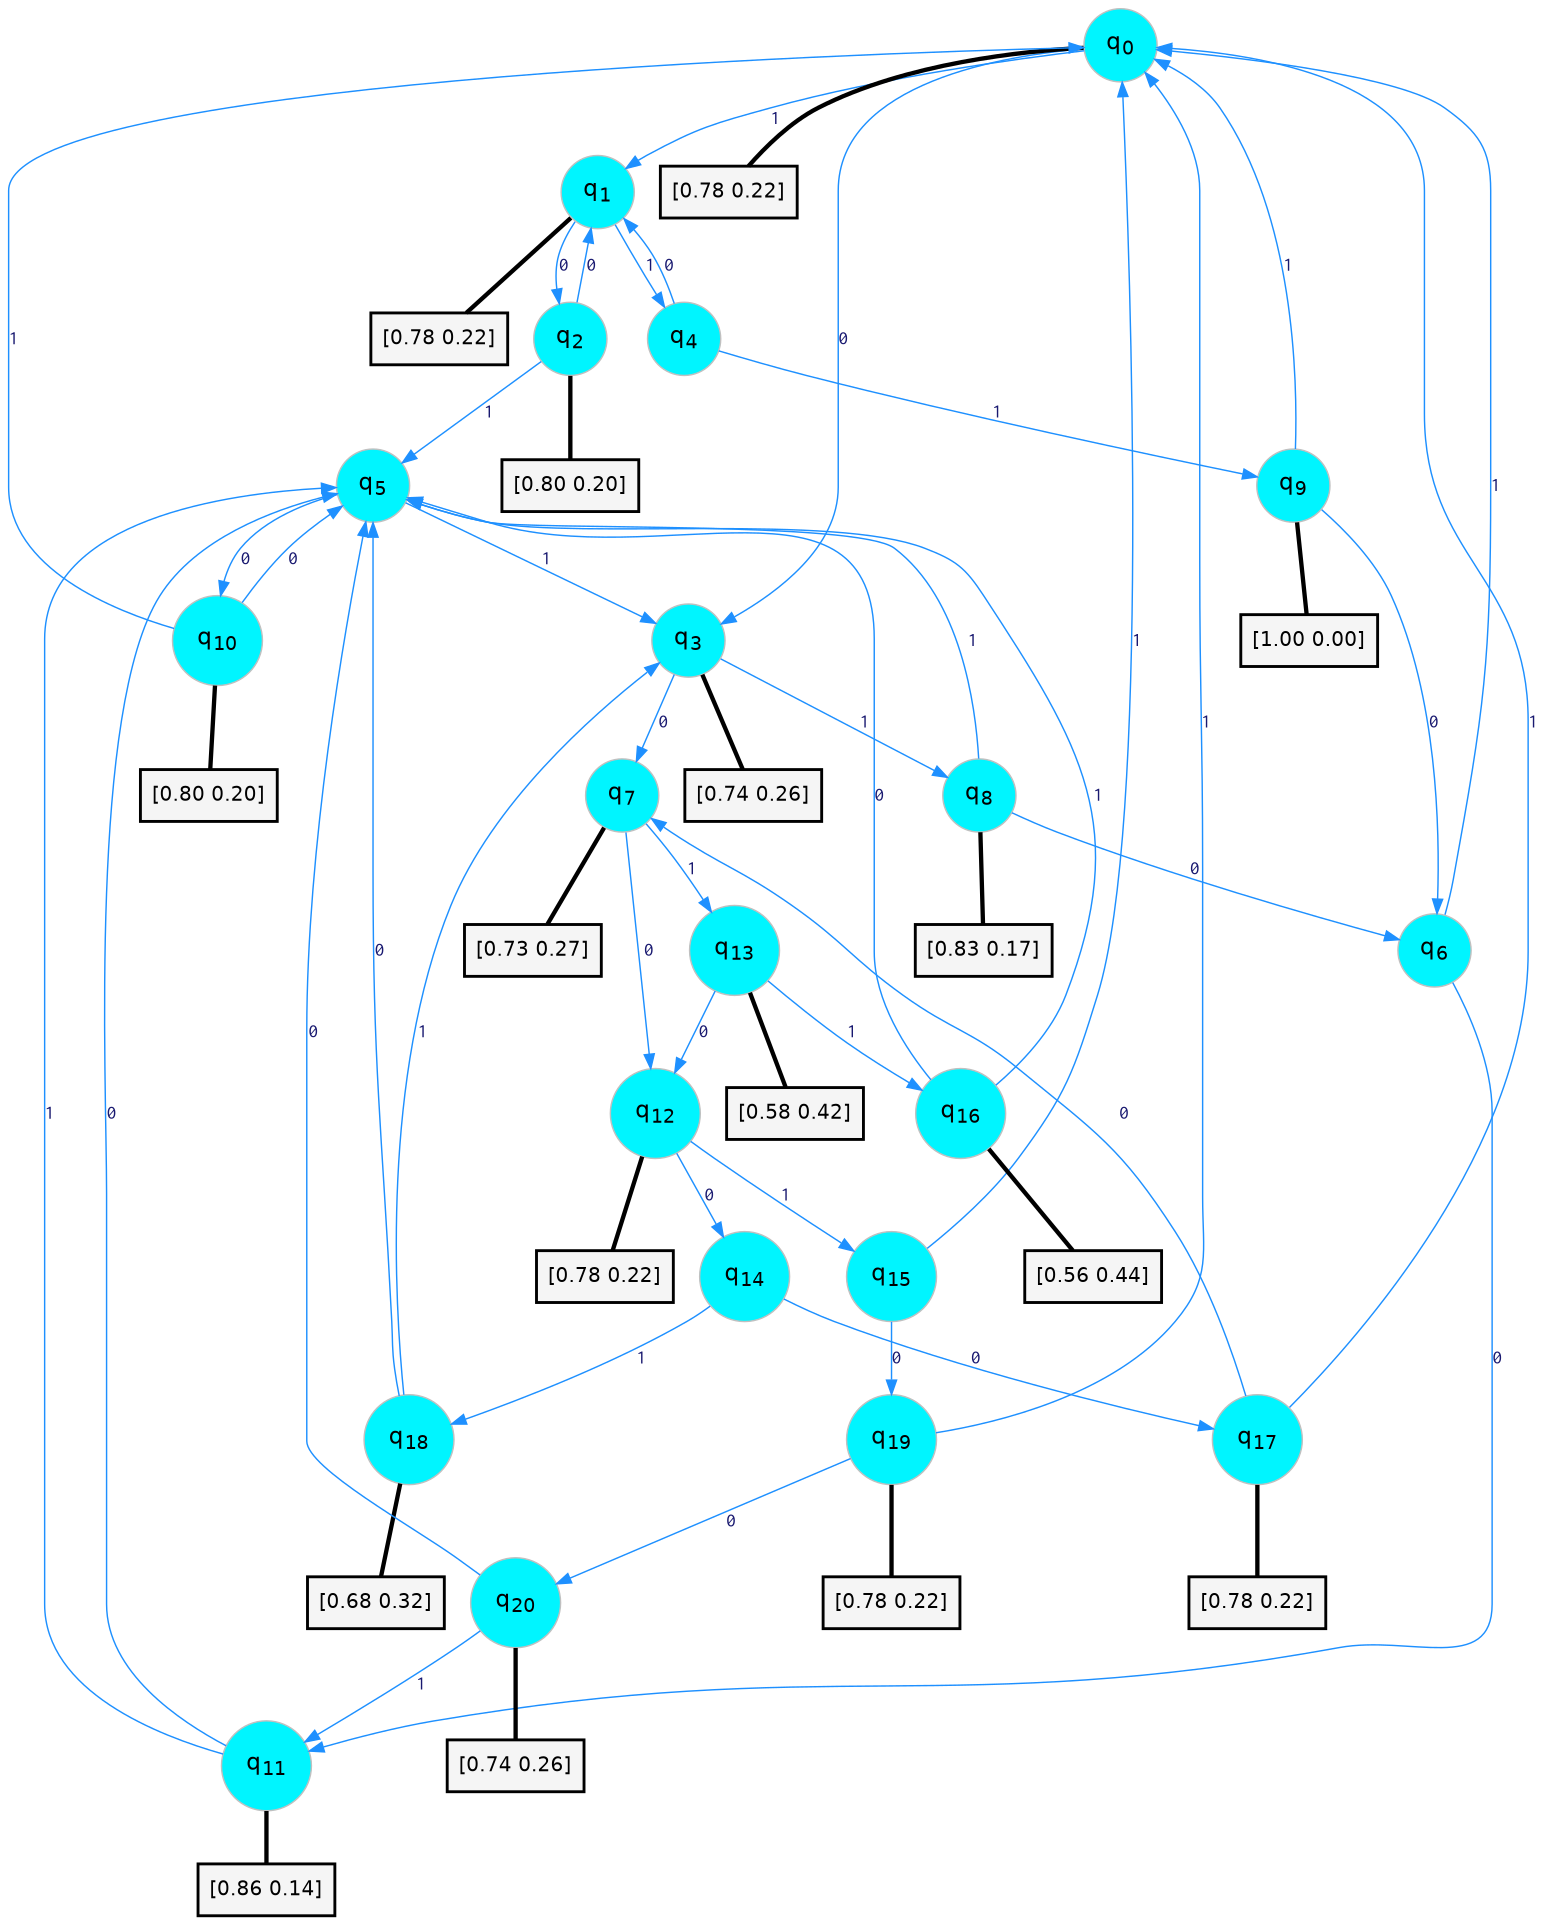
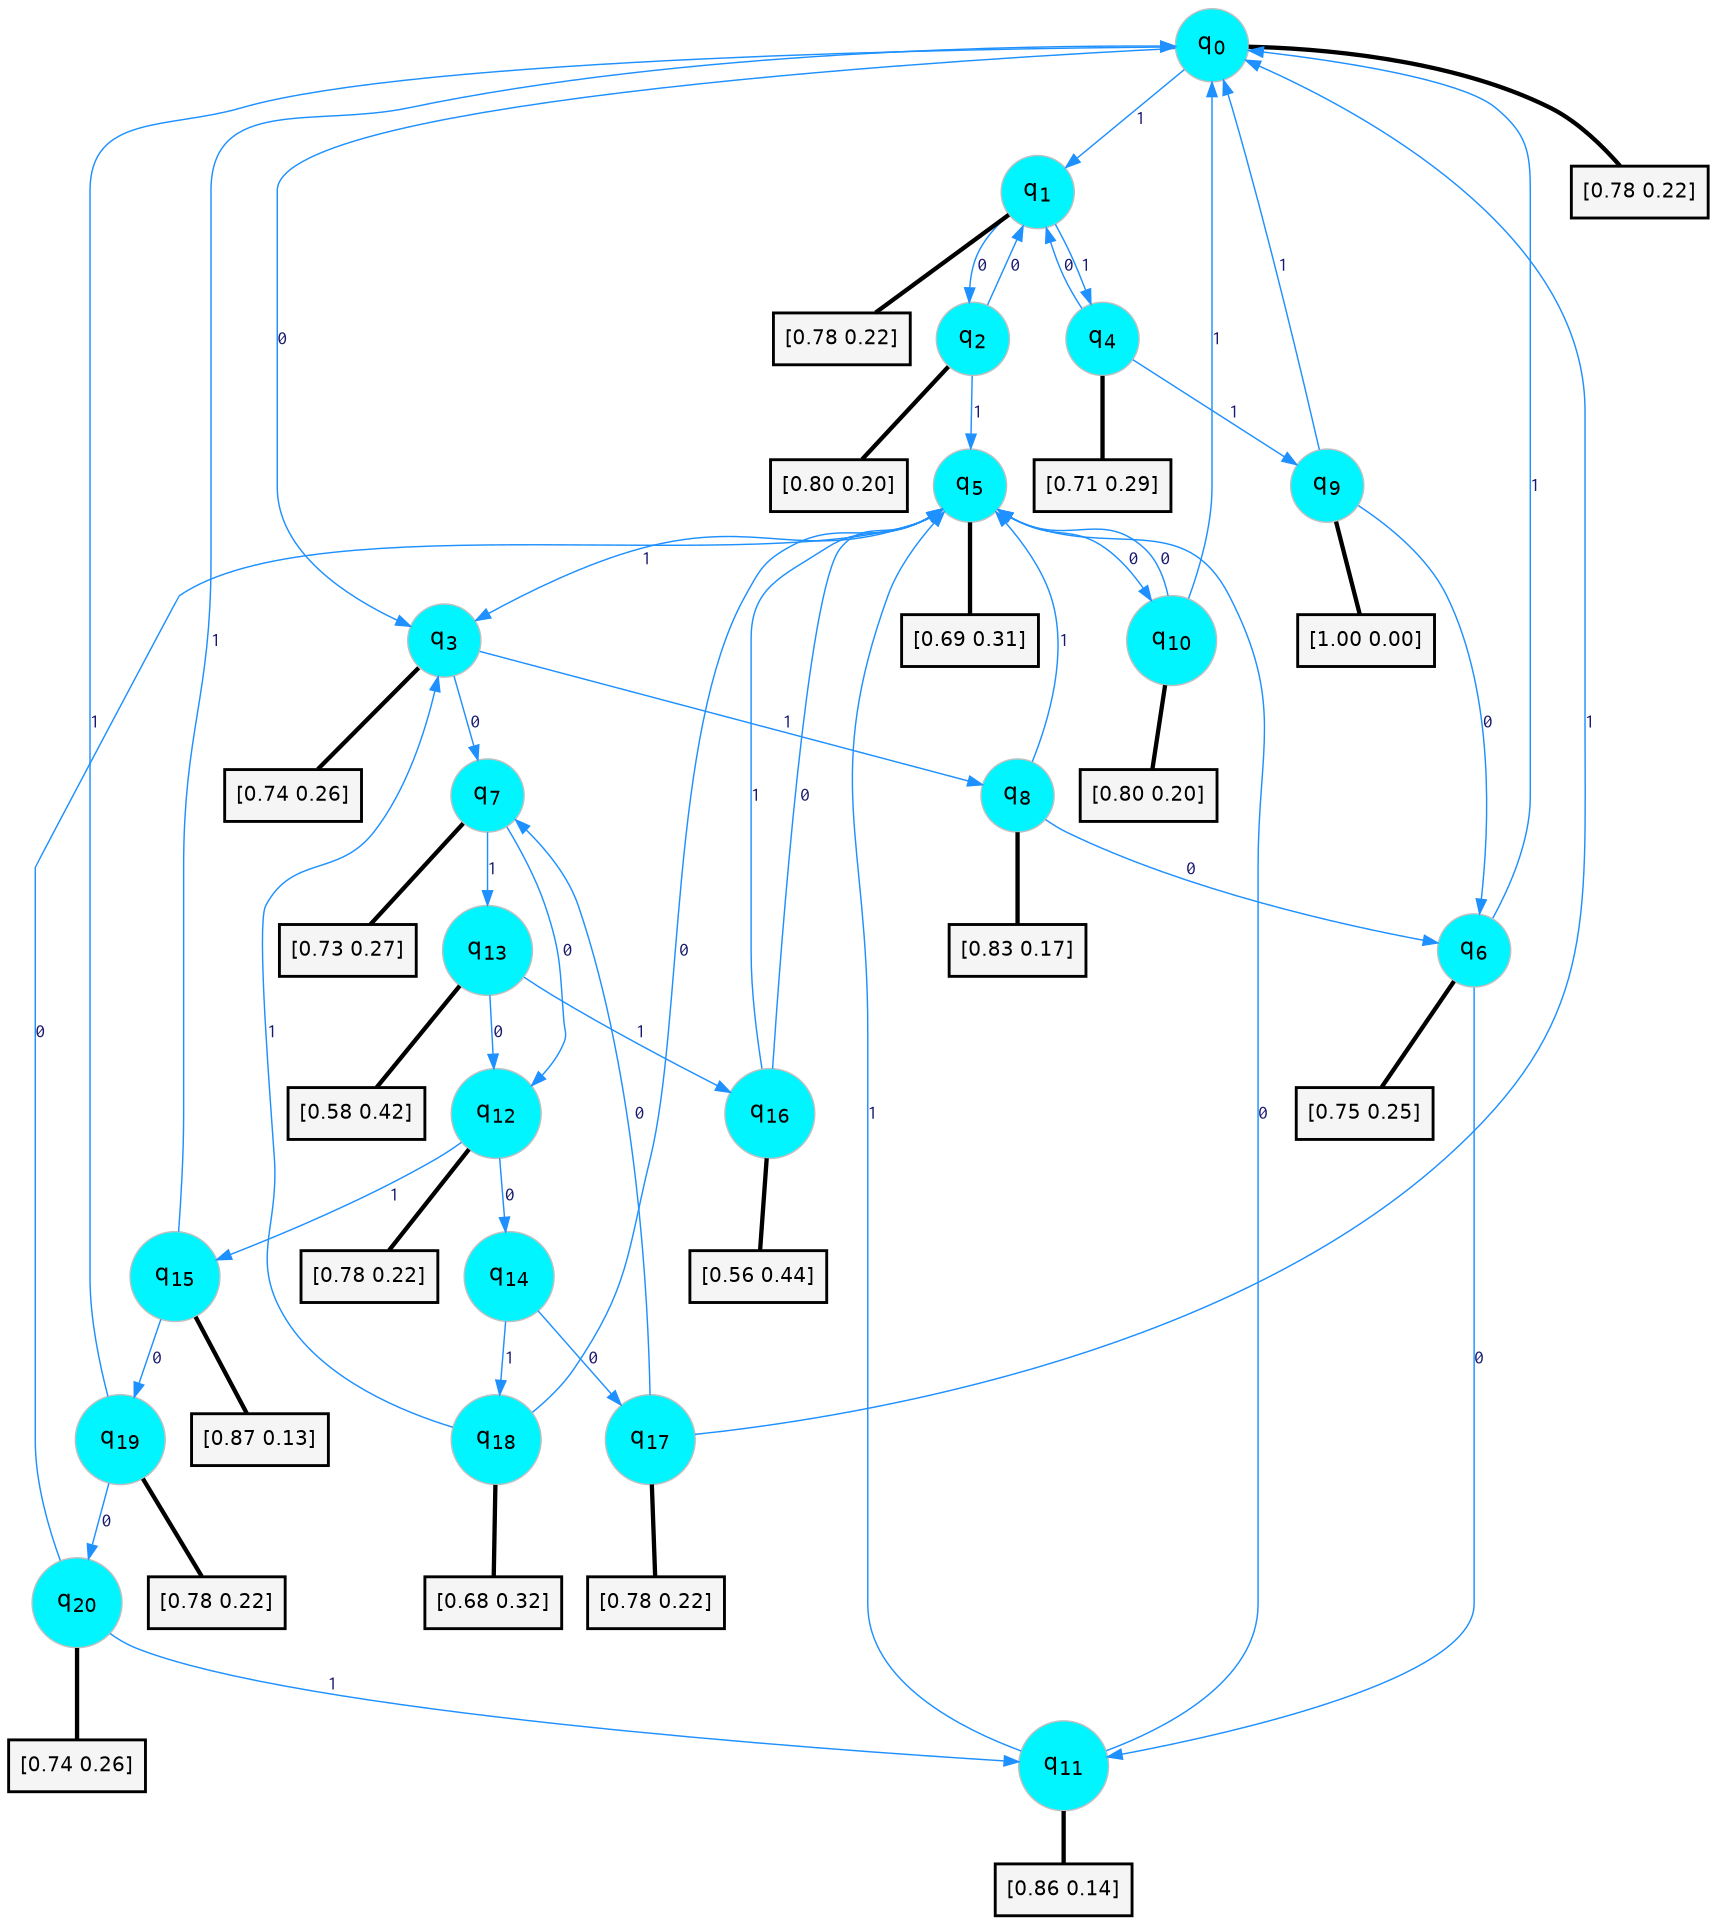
none -> (1103, 486)
none -> (970, 641)
none -> (1365, 1113)
none -> (260, 1440)
